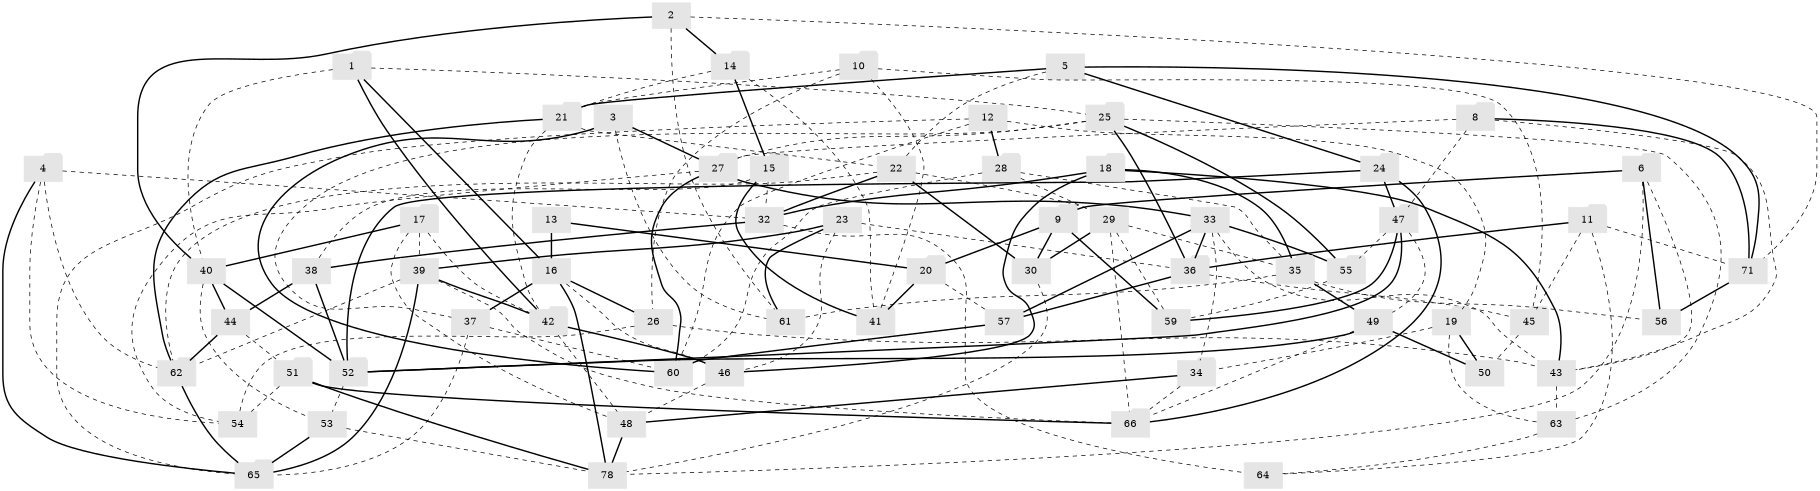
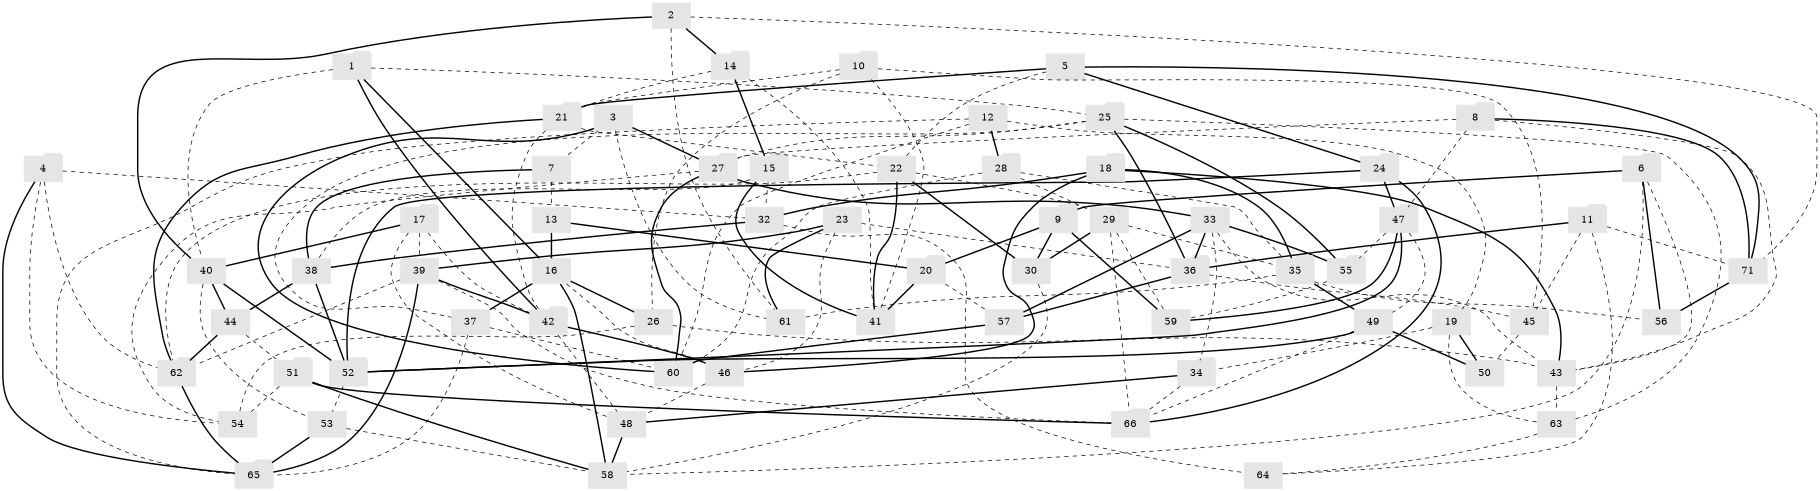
none -> (551, 169)
(830, 193) -> (884, 245)
(608, 476) -> (608, 476)
